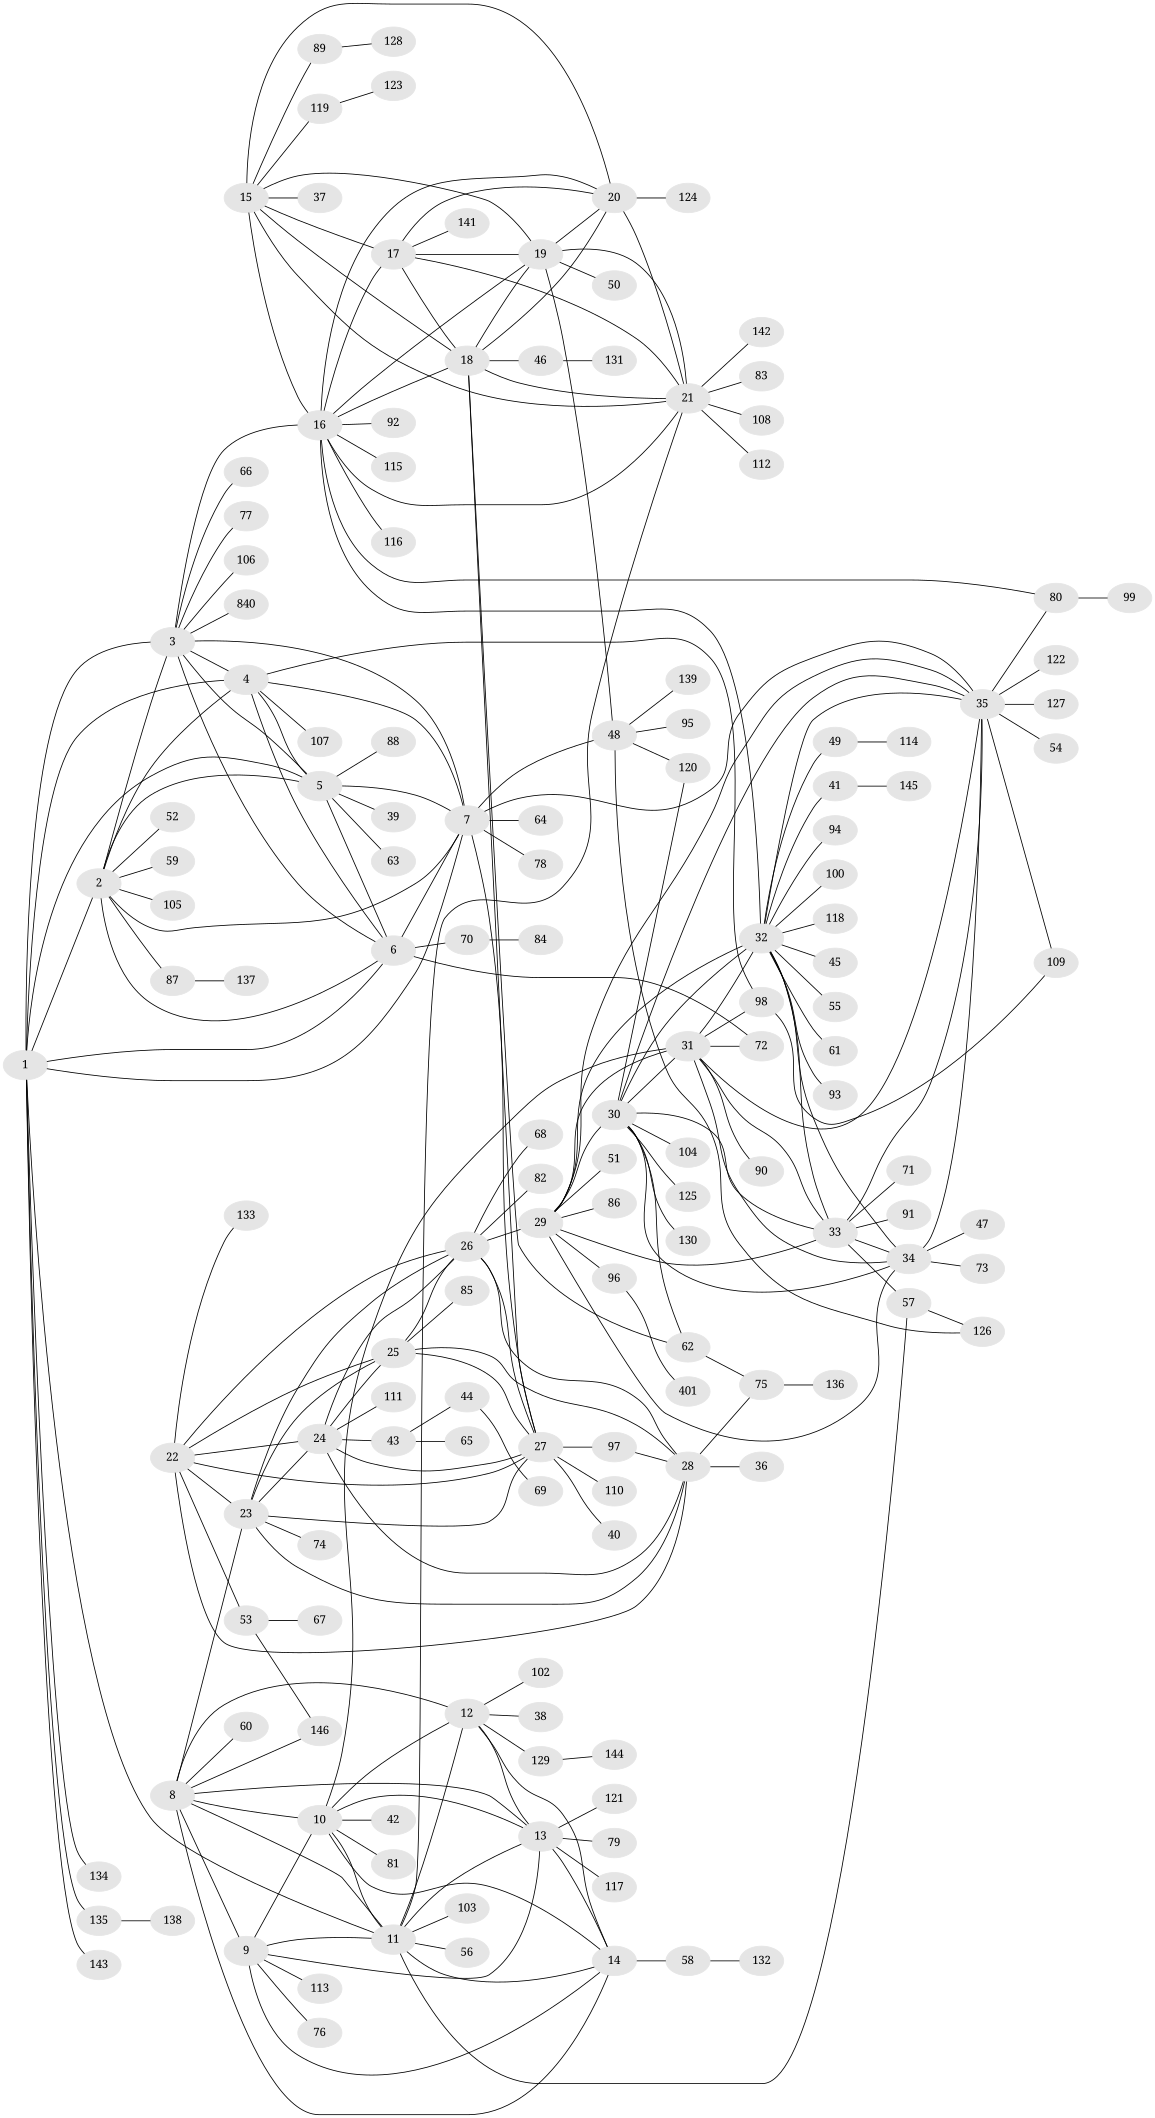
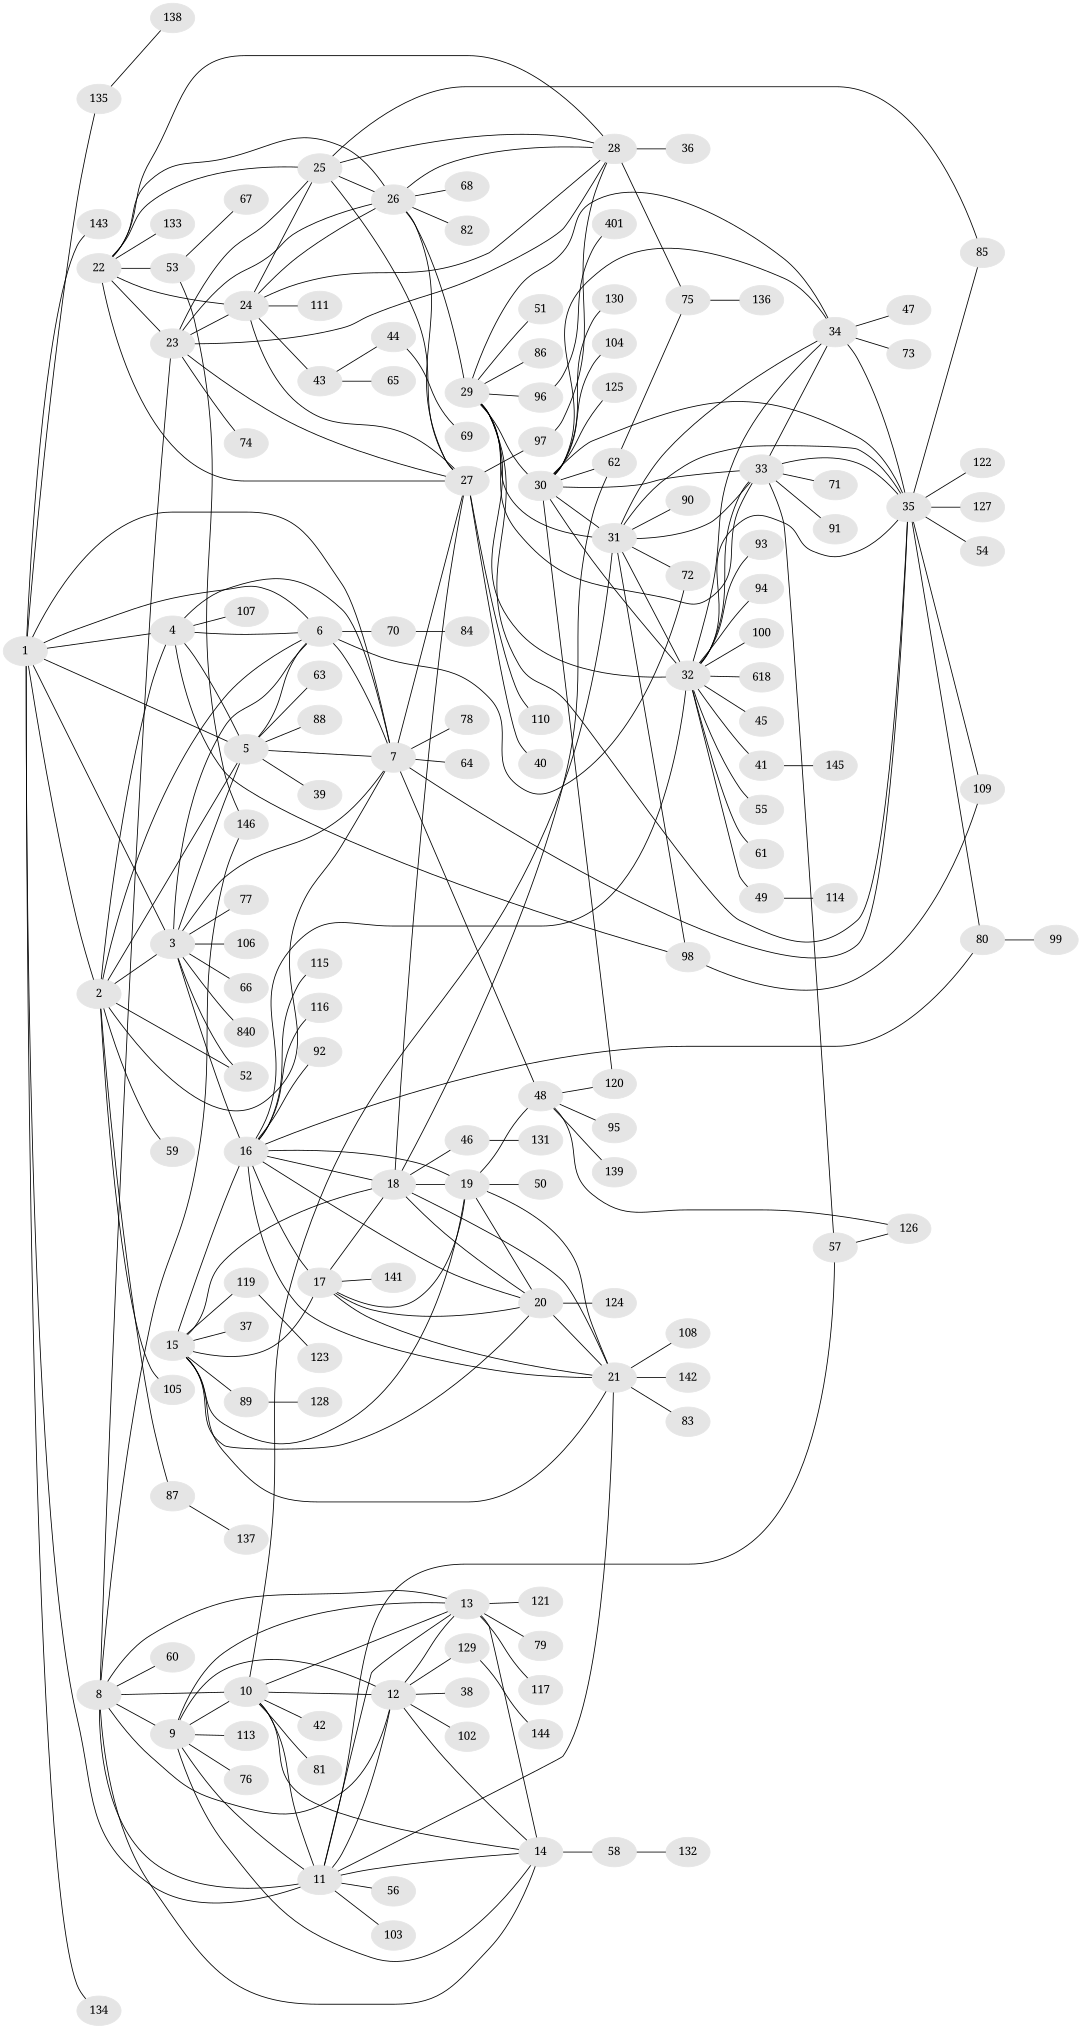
none -> (946, 380)
(762, 465) -> none
(209, 661) -> (201, 1014)
(835, 919) -> (762, 677)
none -> (267, 1660)
